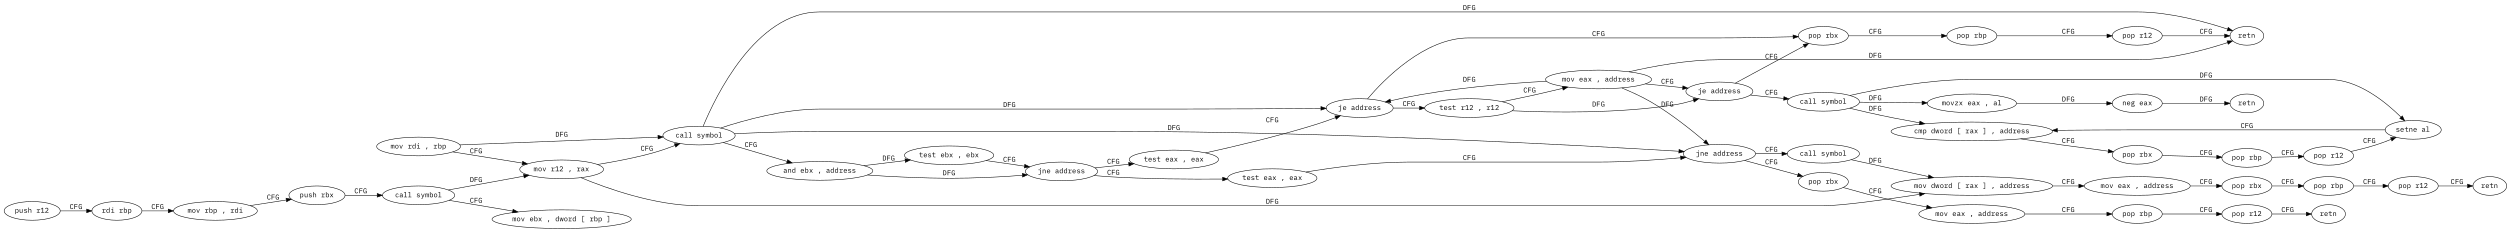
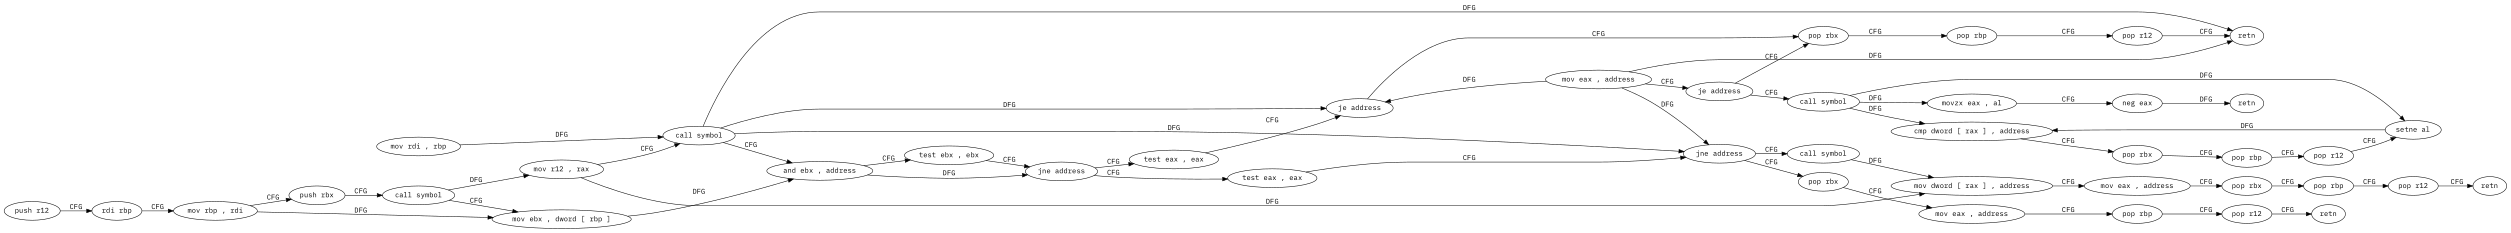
(2068, 99) -> (2068, 99)
(1469, 108) -> none
(2247, 126) -> (2247, 126)
(488, 157) -> none
(889, 159) -> (889, 159)
none -> (709, 202)
none -> (373, 215)
